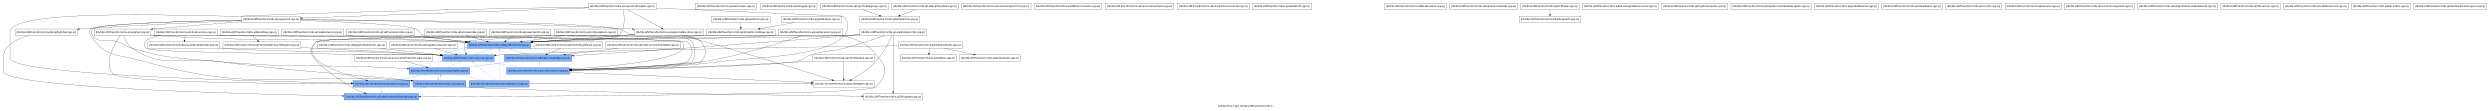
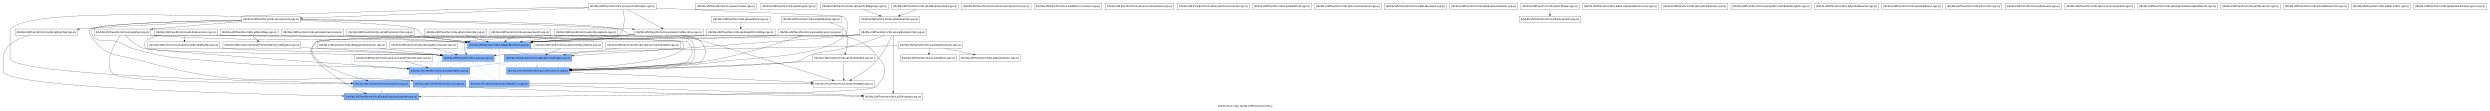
none -> (1348, 6)
(777, 26) -> (845, 31)
(539, 65) -> (537, 64)
(263, 67) -> (264, 58)
none -> (695, 90)
